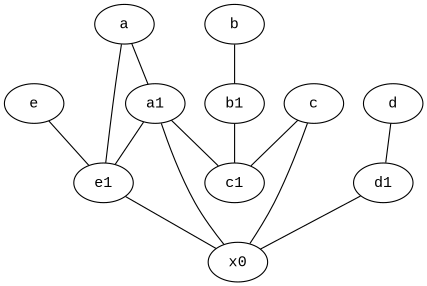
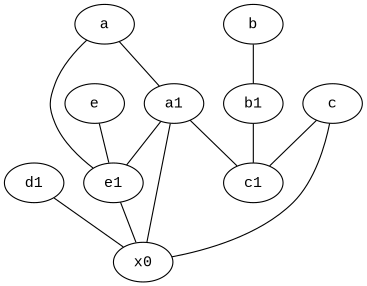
(393, 104) -> none
